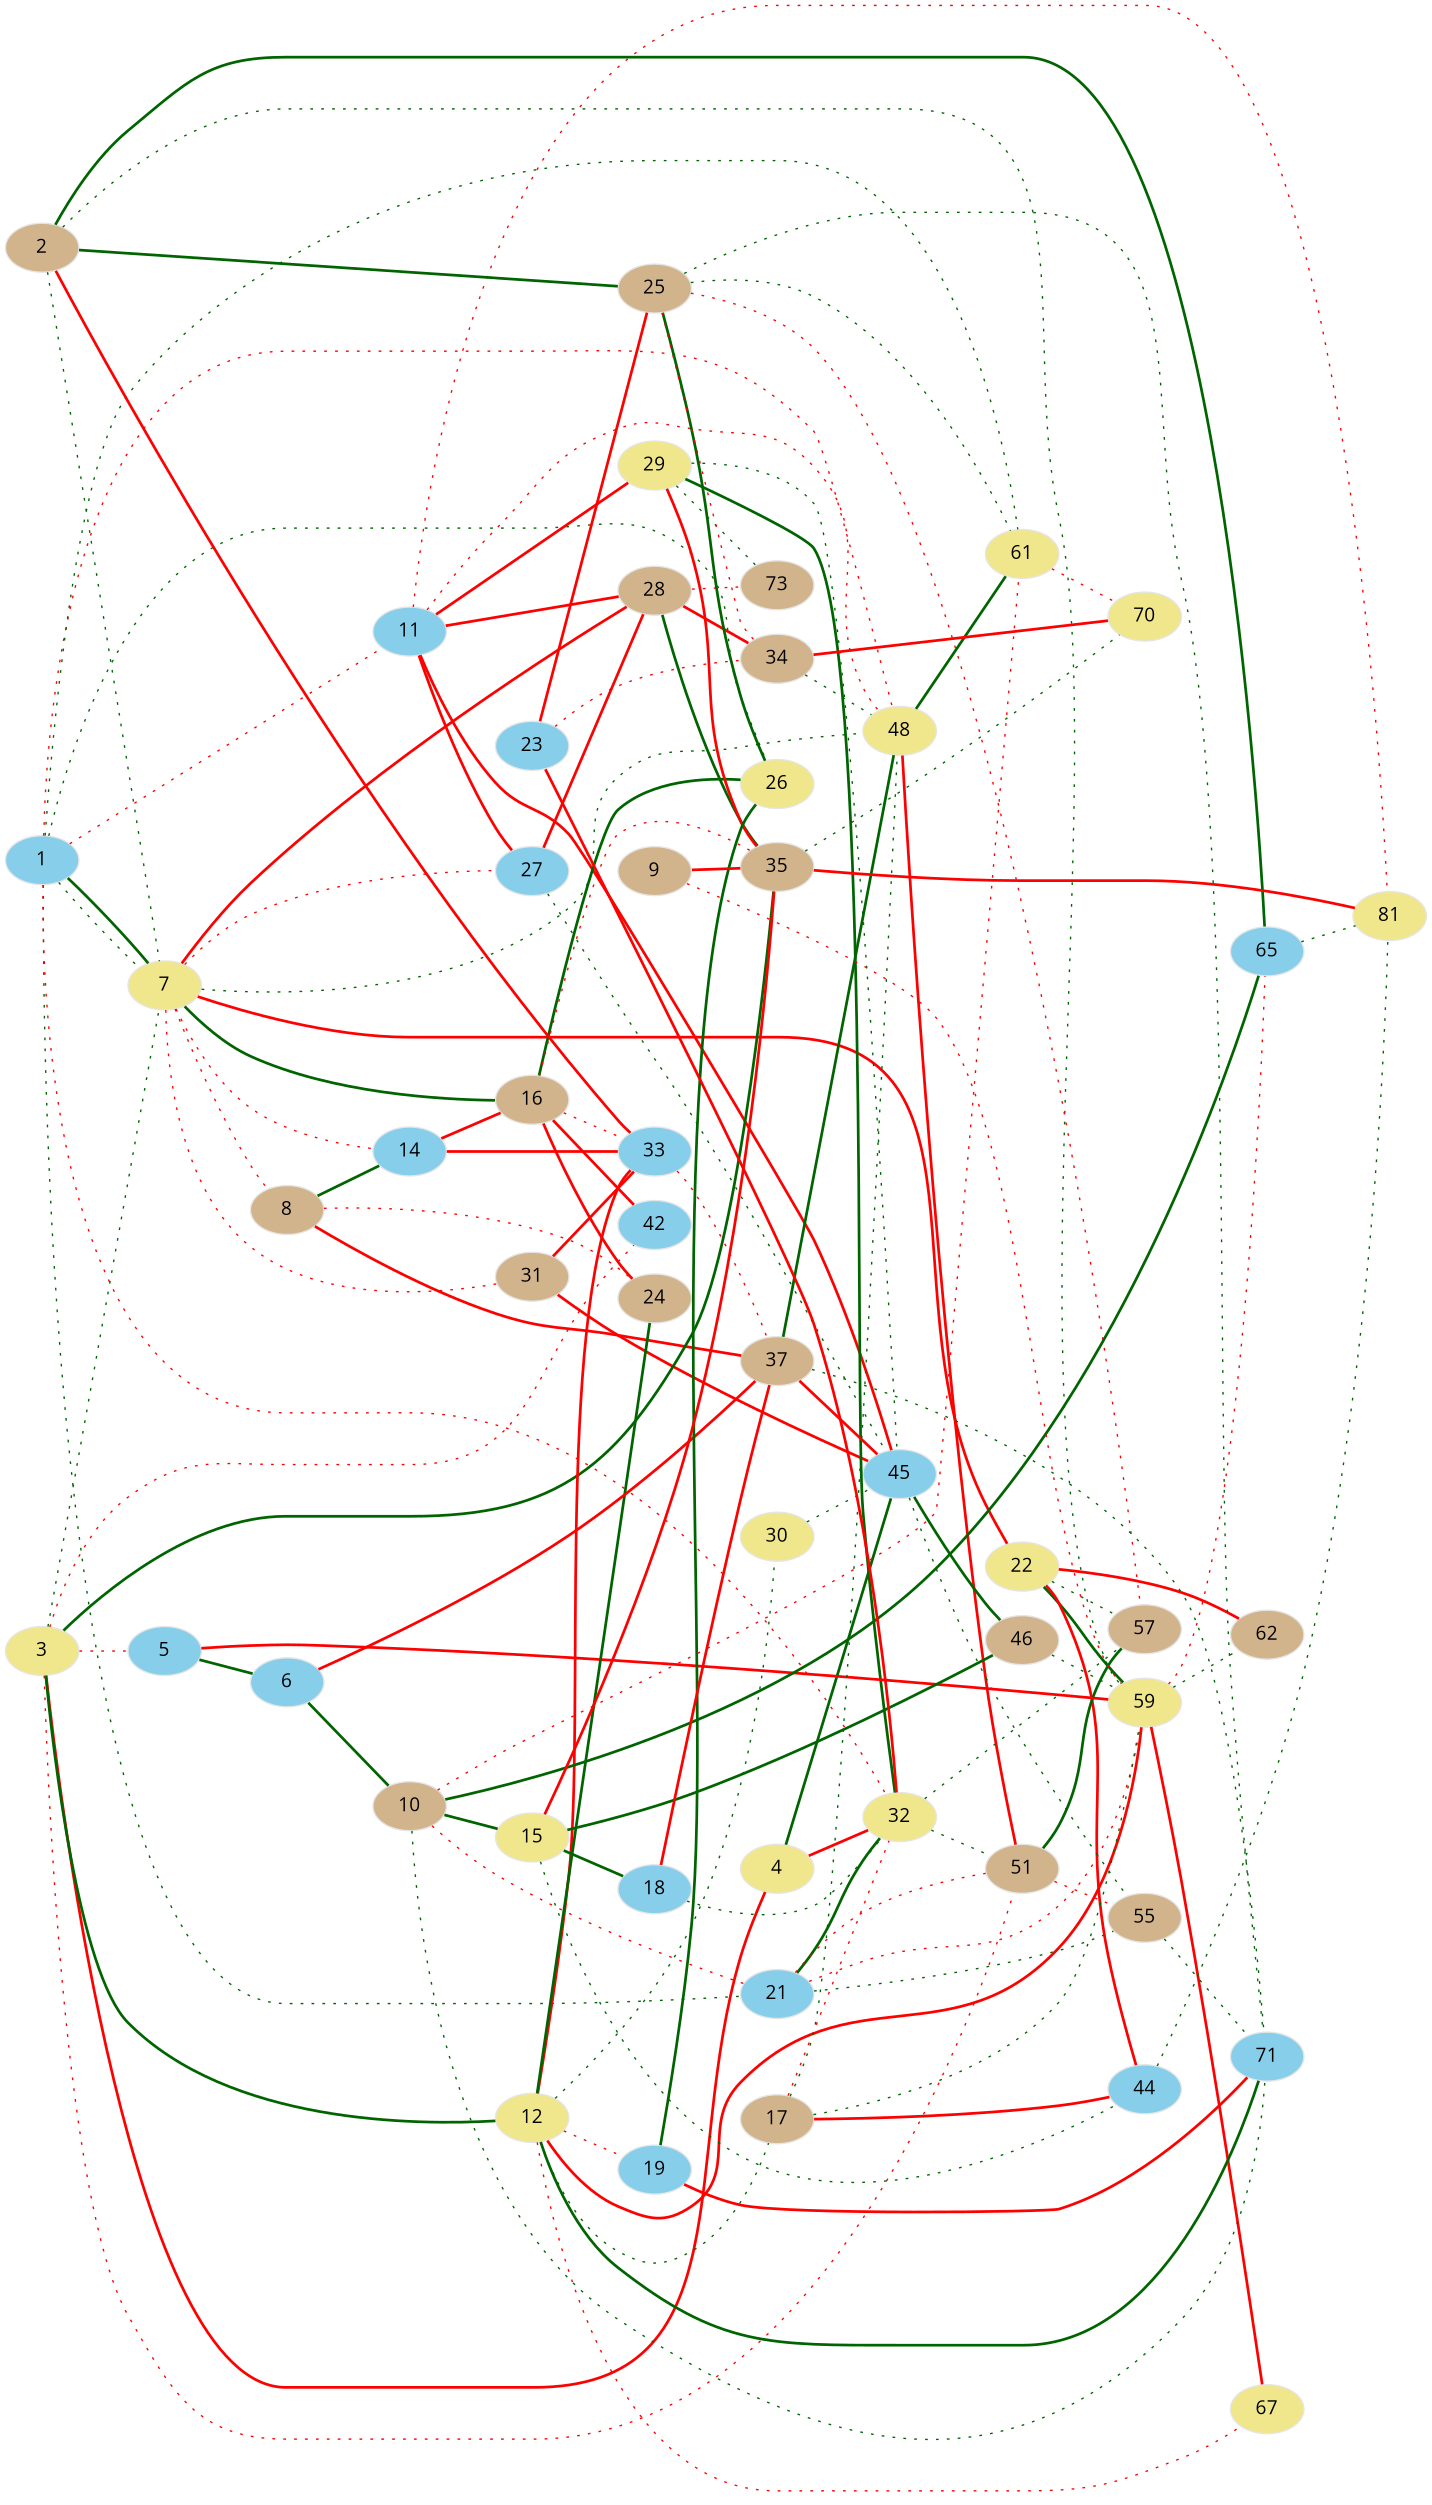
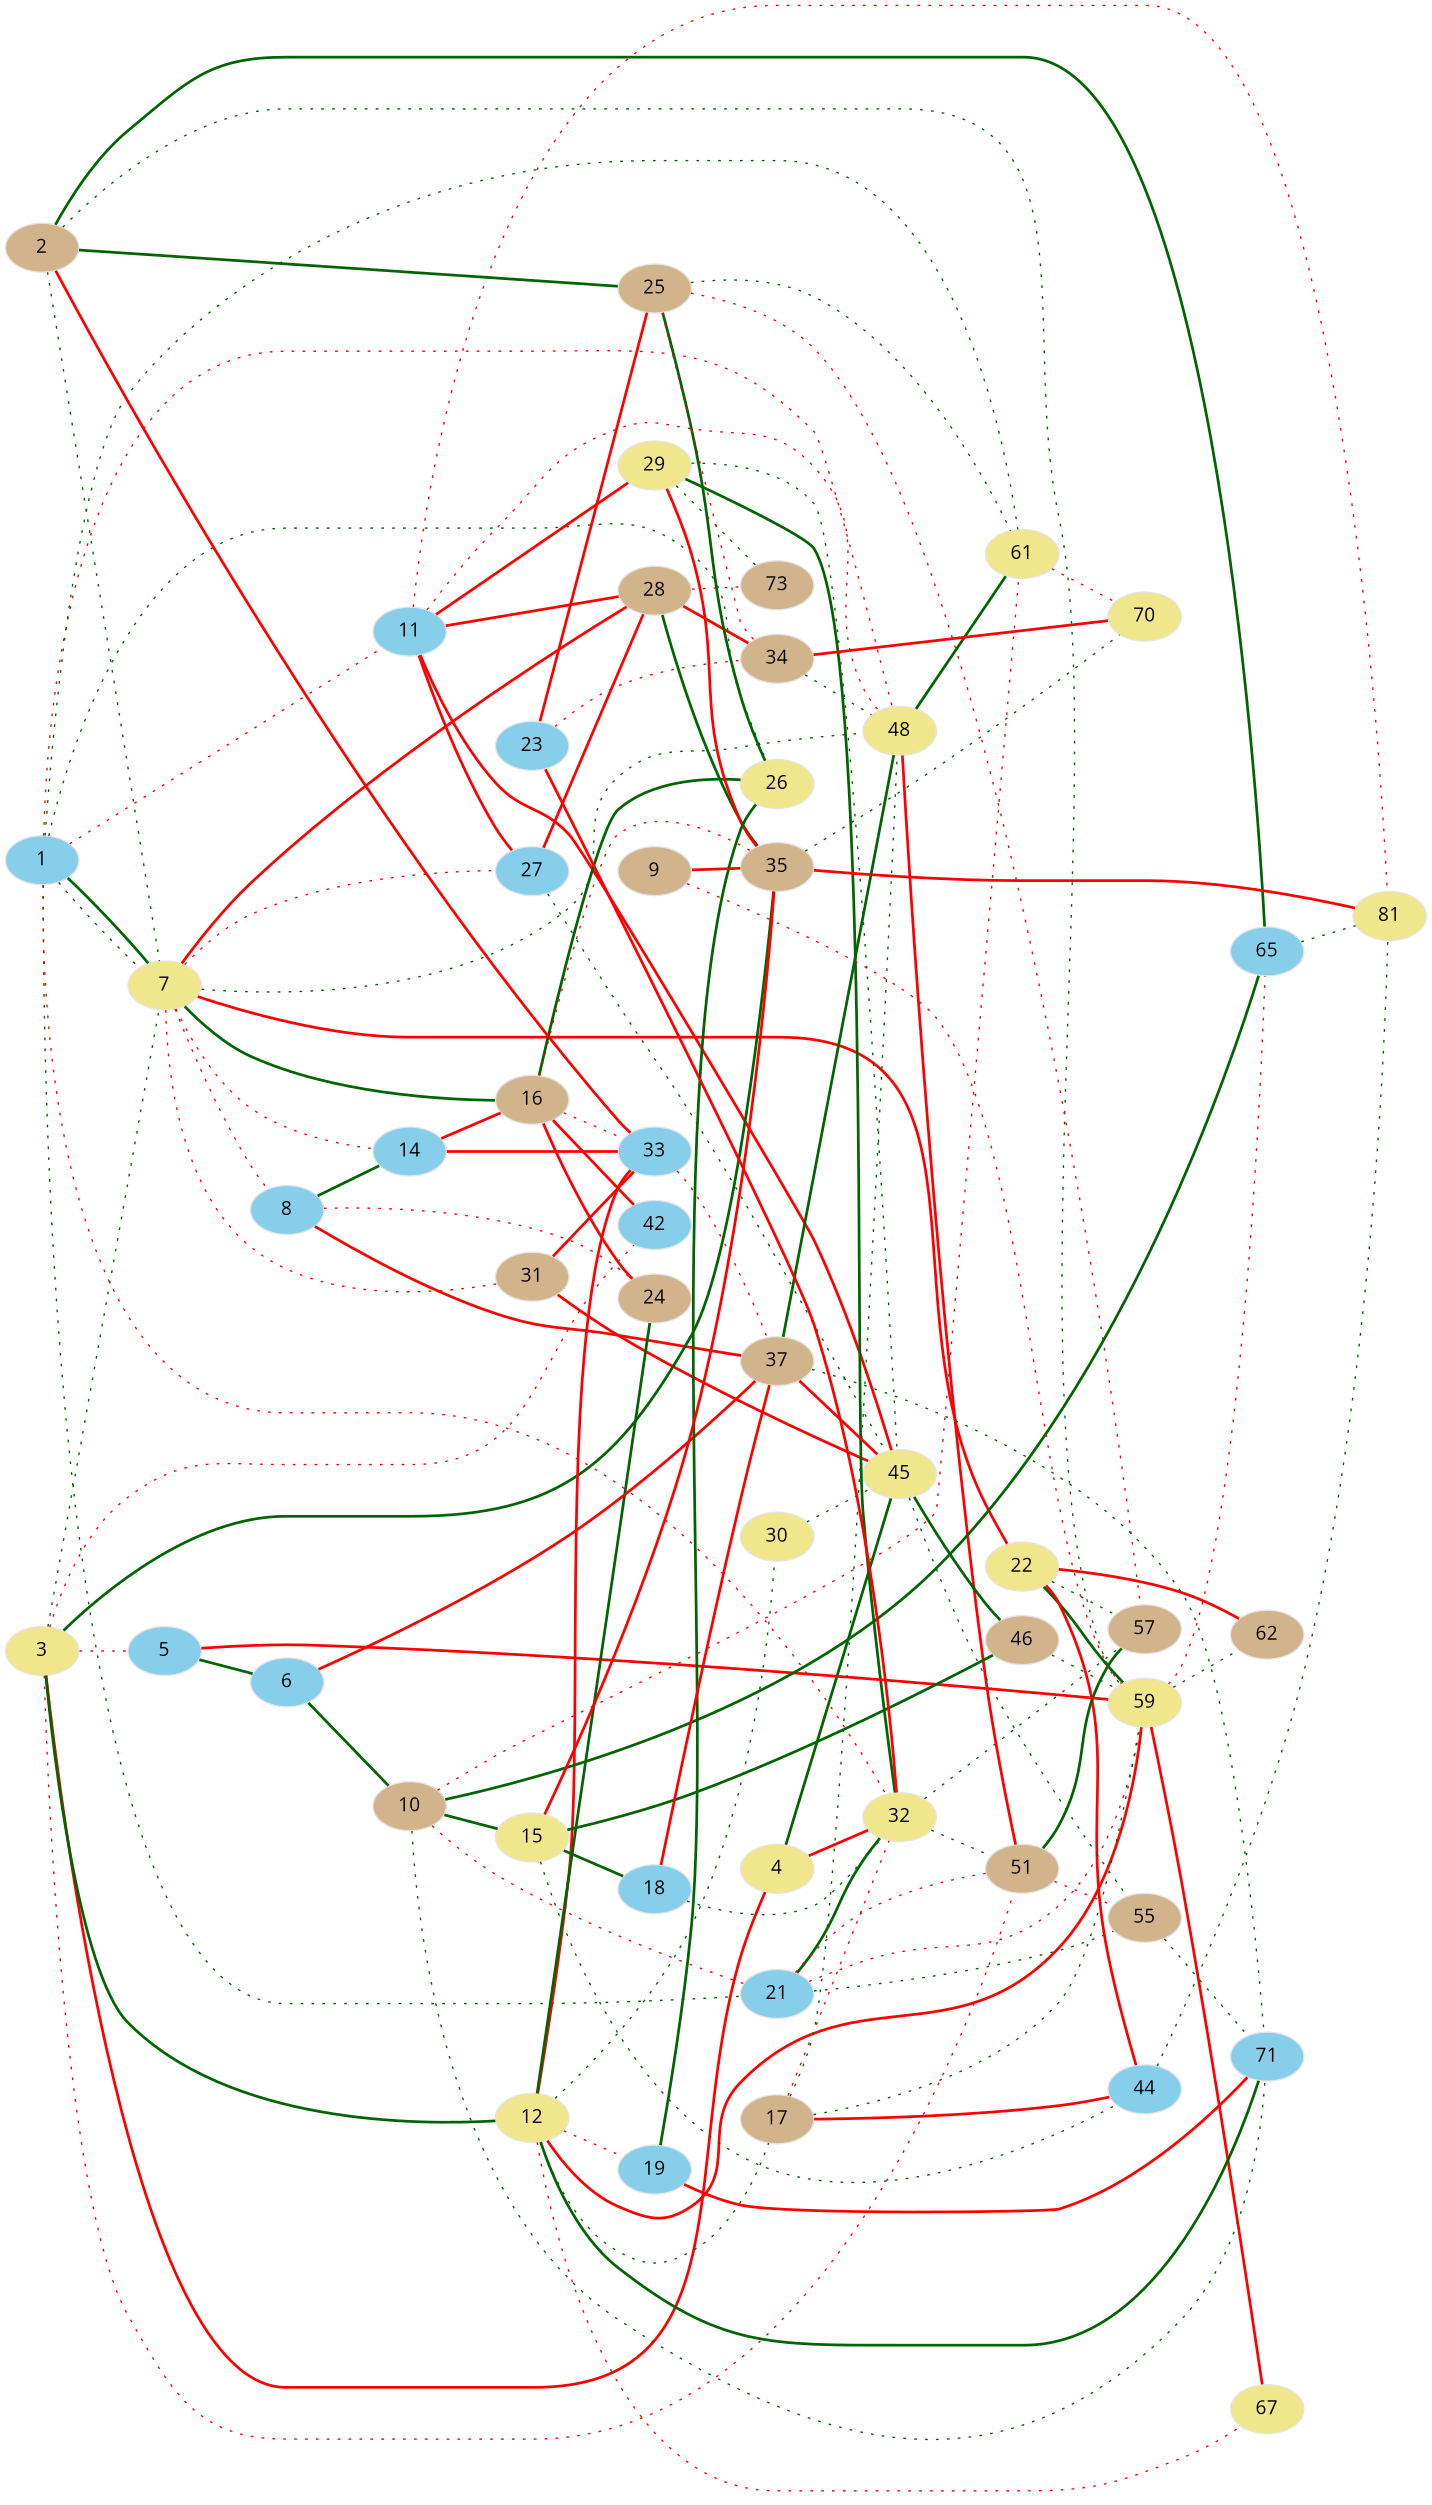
(1214, 908) -> none
(287, 1210) -> (287, 1210)
(900, 1474) -> (900, 1474)
